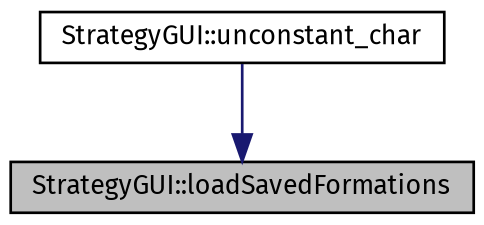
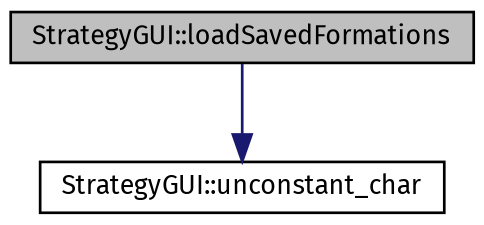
(242, 99) -> (242, 99)
